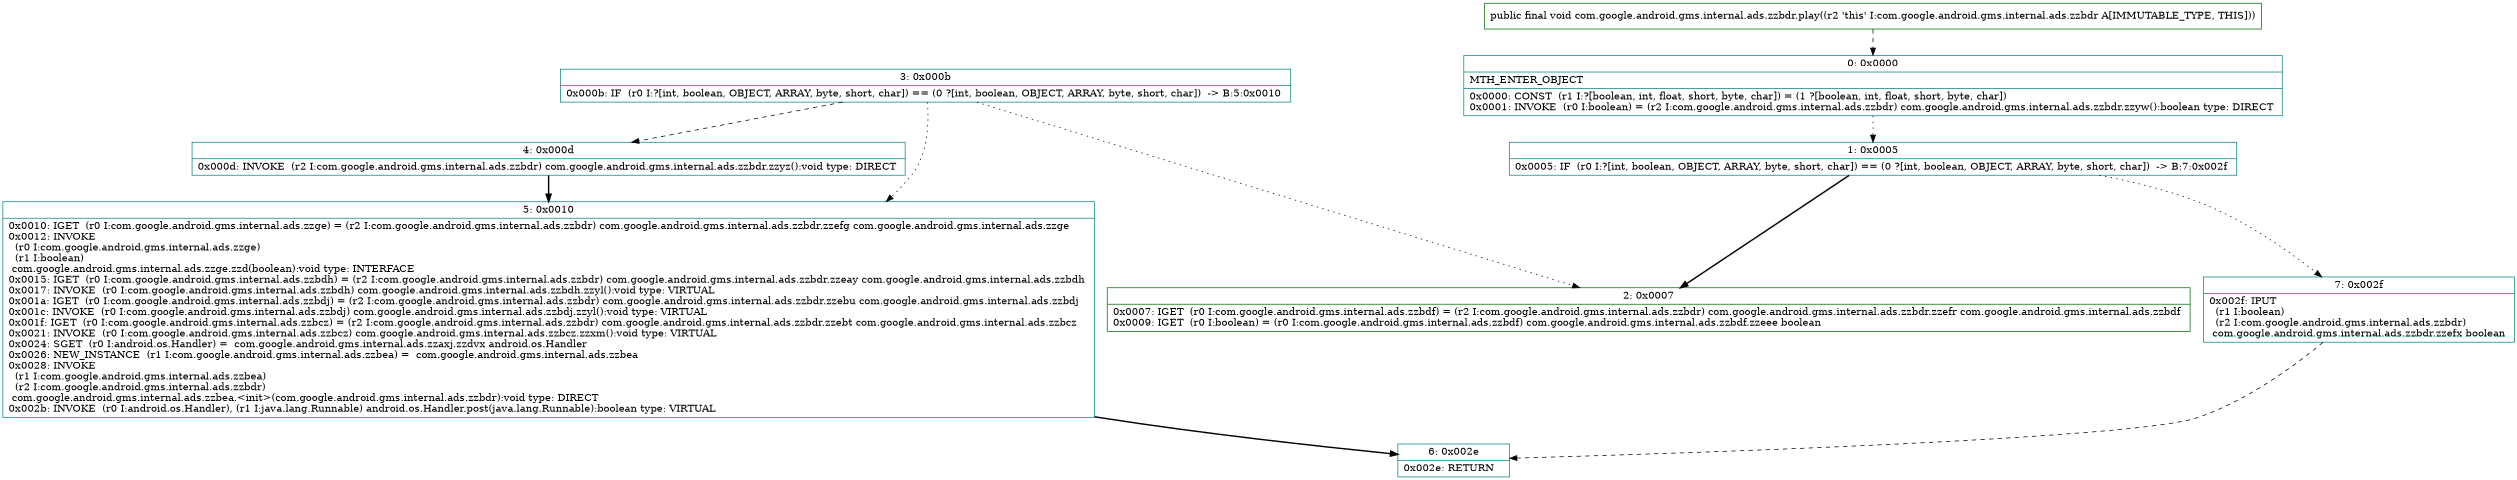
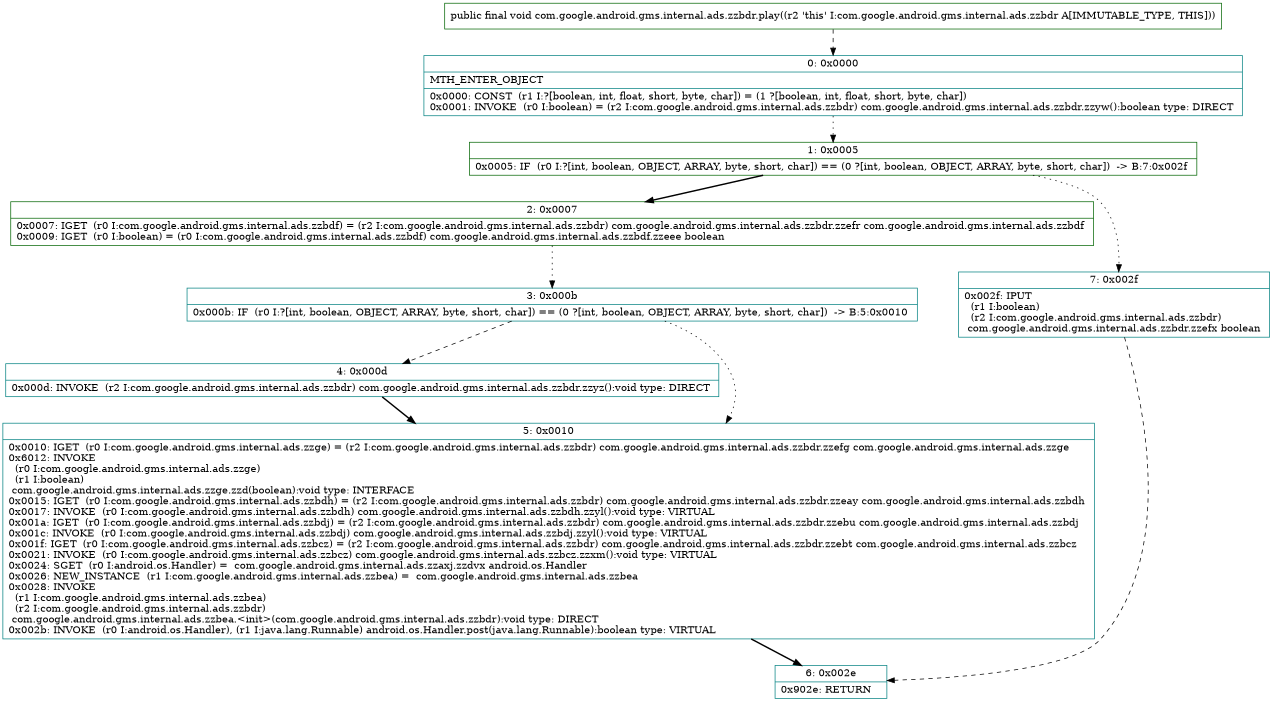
(1873, 159) -> (833, 159)
(1275, 194) -> (552, 263)
(56, 237) -> (56, 458)
(1454, 468) -> (831, 690)
